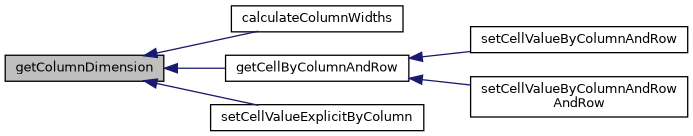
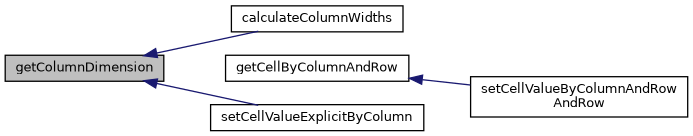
(579, 40) -> none
(201, 68) -> none
